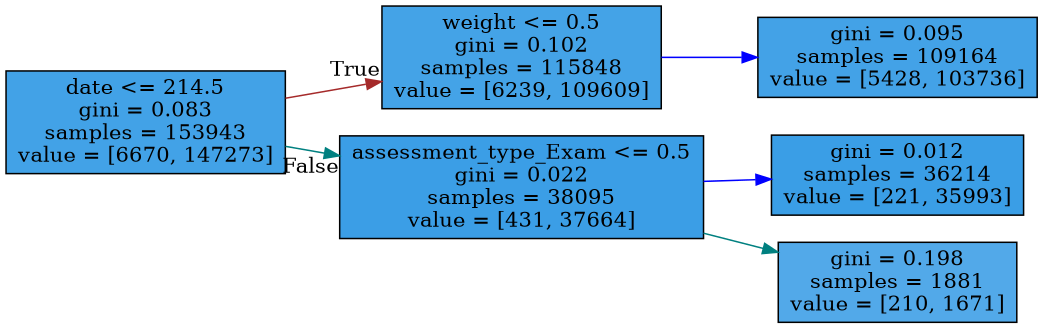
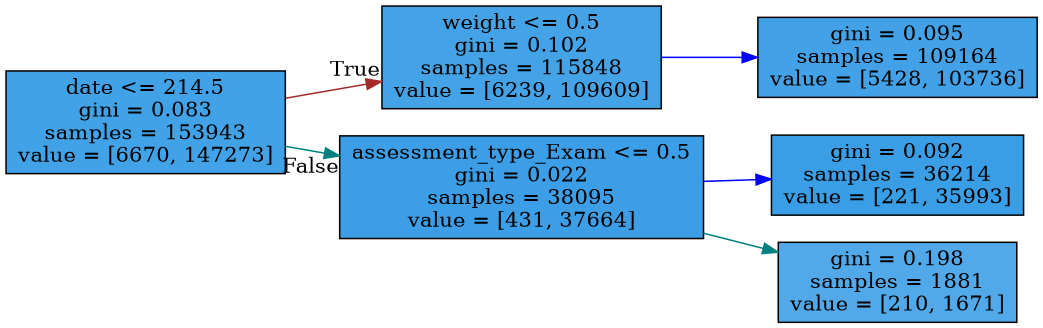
(898, 175) -> (898, 175)
